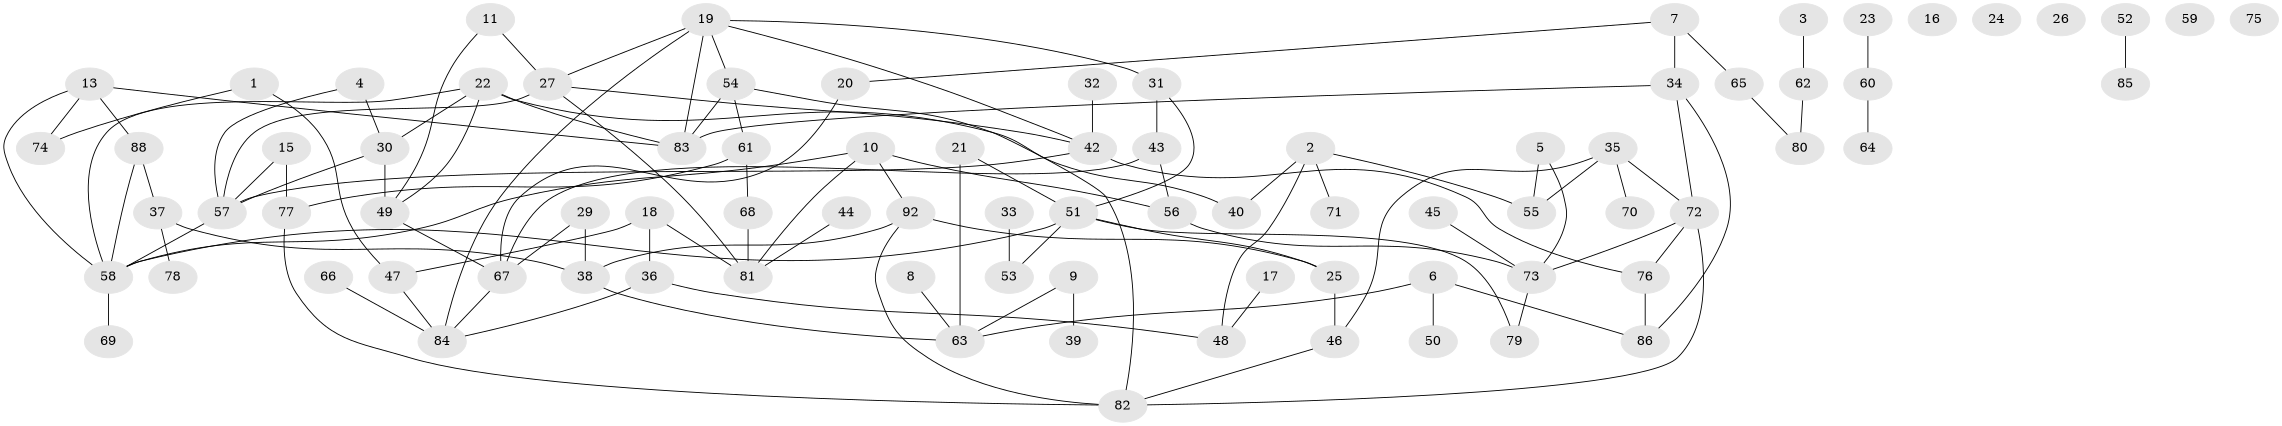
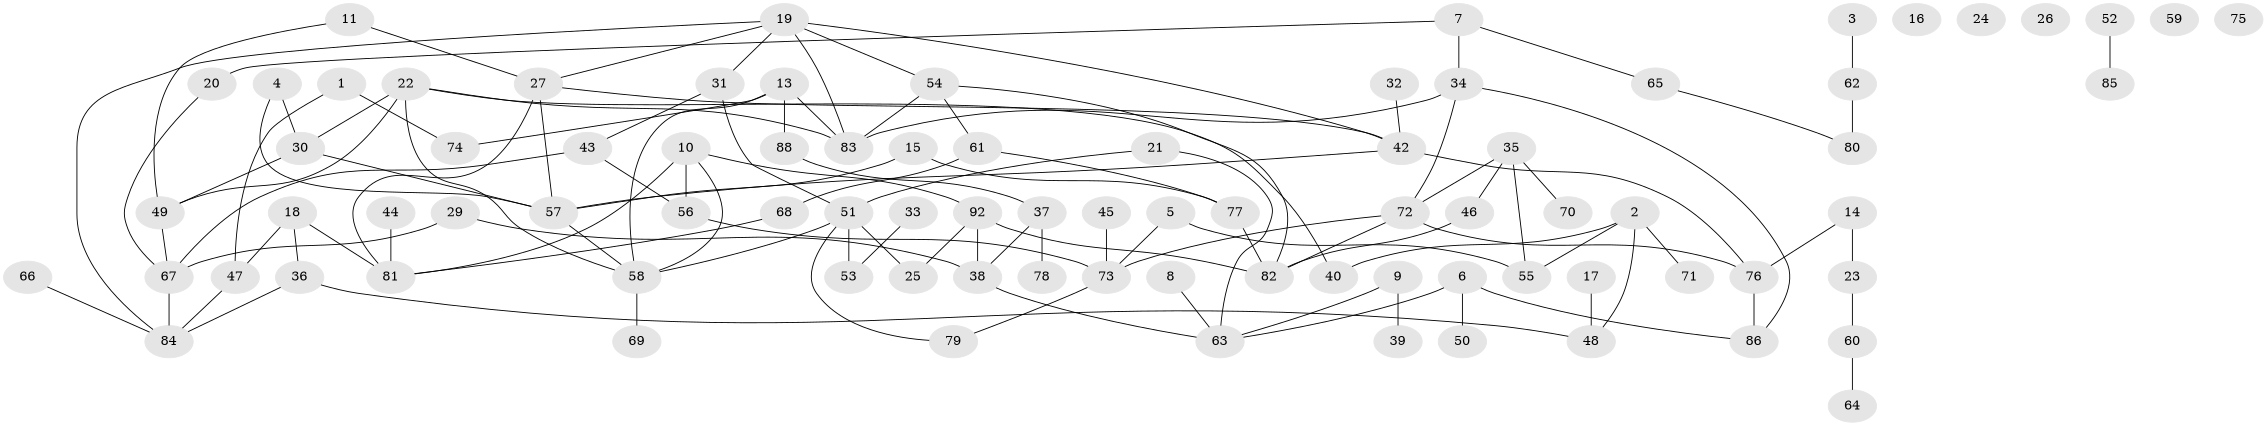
(122, 213) -> none
none -> (1852, 213)
(1335, 310) -> none
